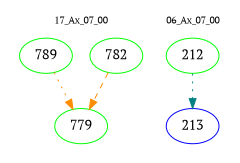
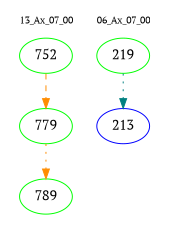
(81, 21) -> (46, 21)
(116, 56) -> (46, 56)
(193, 56) -> (123, 56)
(61, 87) -> (46, 157)
